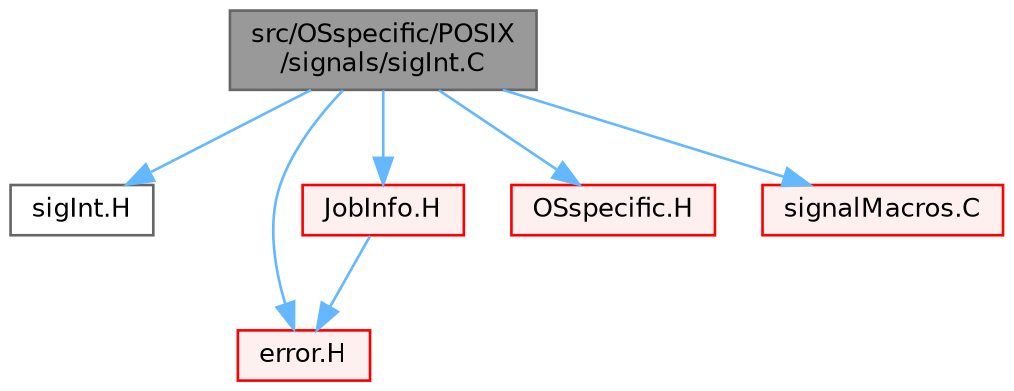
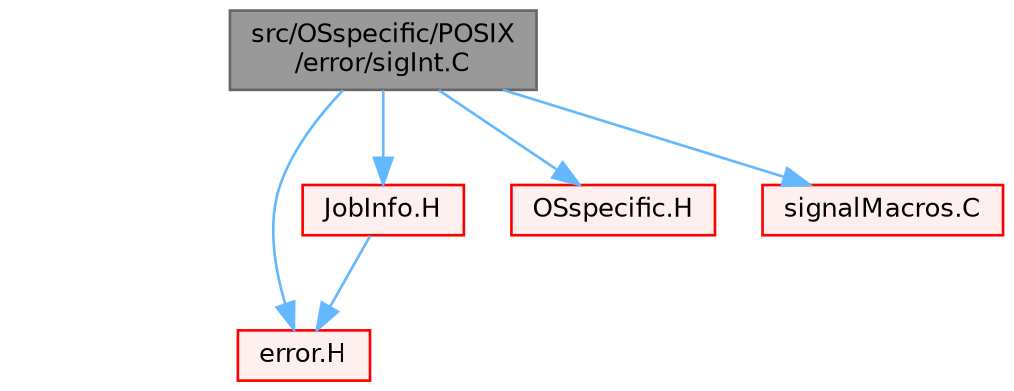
(383, 50) -> (383, 50)
(82, 210) -> none
